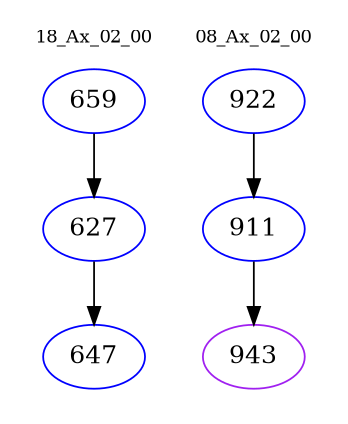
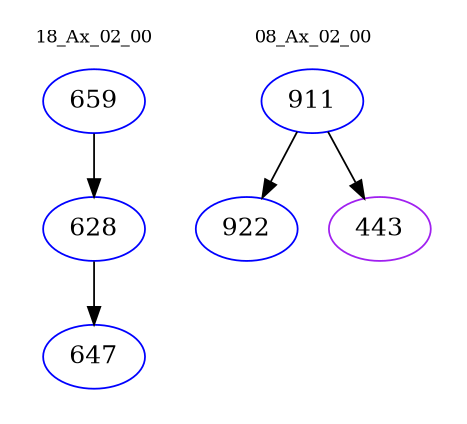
(254, 156) -> (284, 157)
(94, 229) -> (94, 229)
(254, 357) -> (380, 229)
